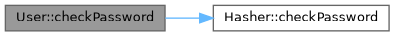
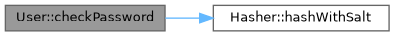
(301, 18) -> (301, 18)
